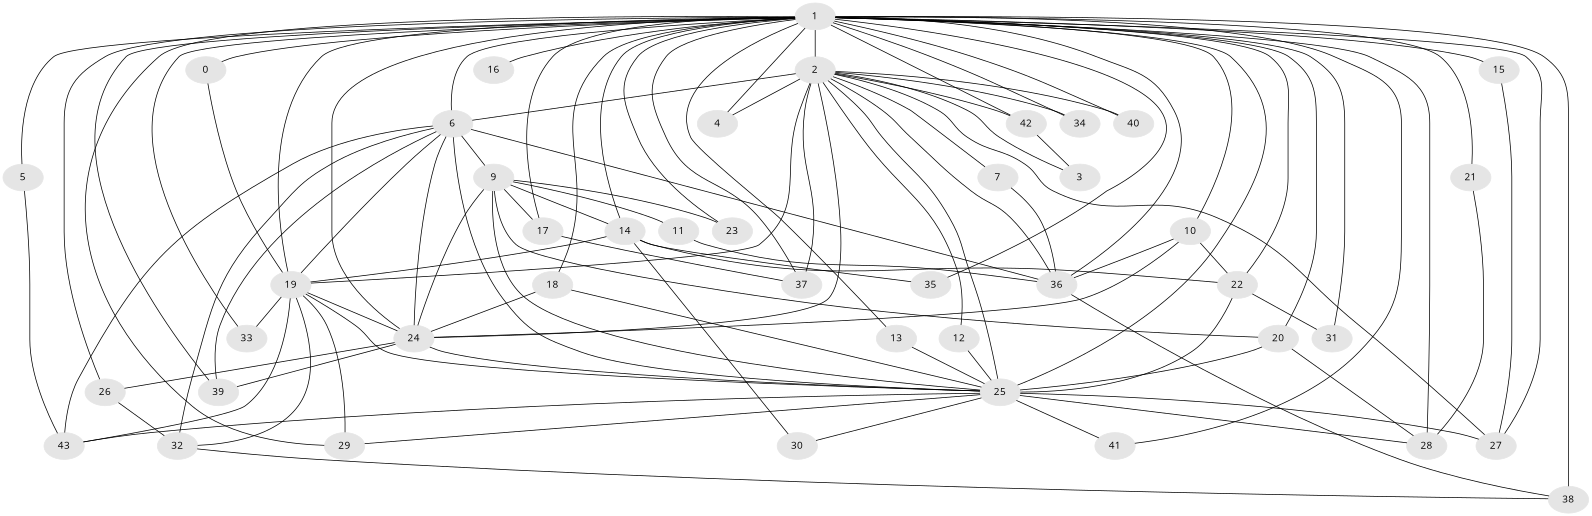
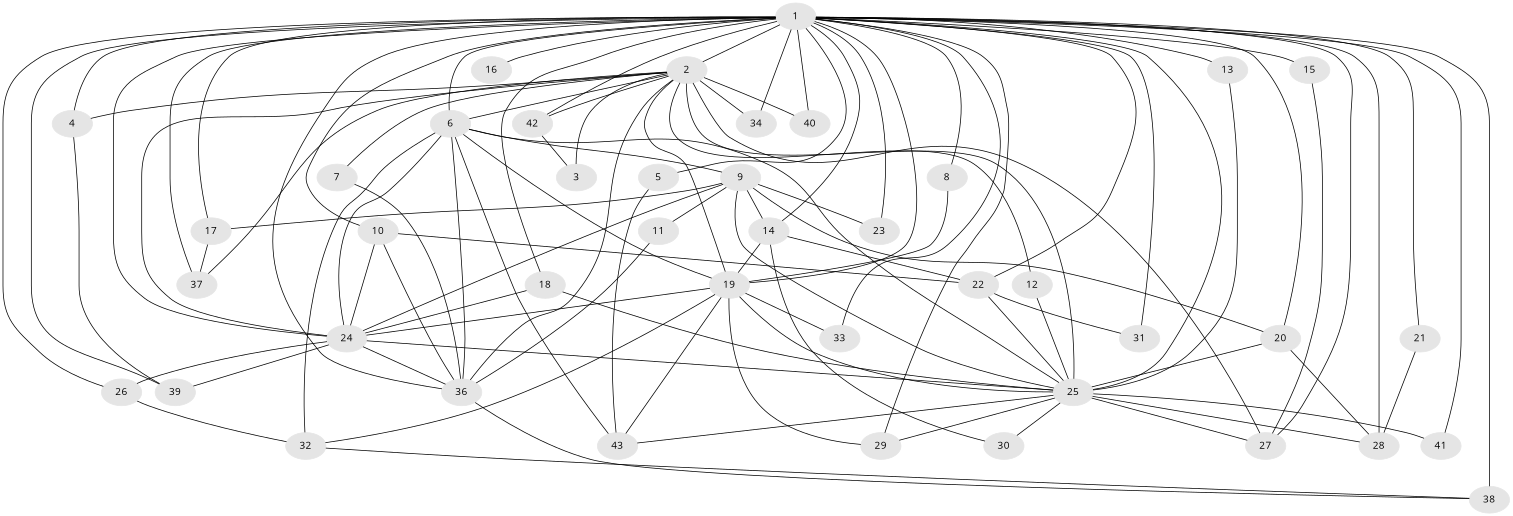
(206, 70) -> (947, 178)
(290, 227) -> (79, 278)
(931, 285) -> none
none -> (404, 365)
